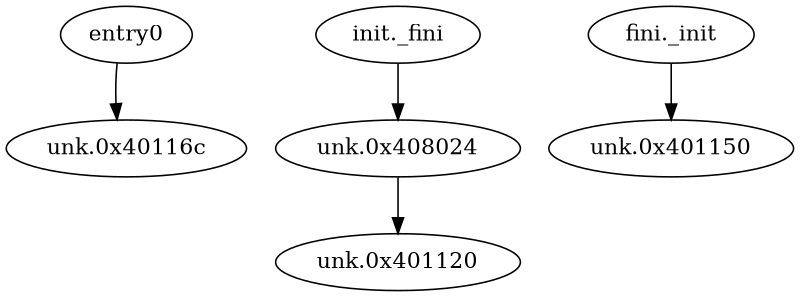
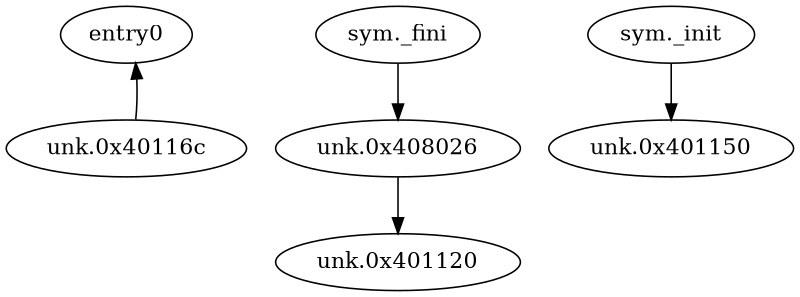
(398, 35) -> (398, 35)
(671, 35) -> (671, 35)
(116, 83) -> (137, 99)
(398, 148) -> (398, 148)
